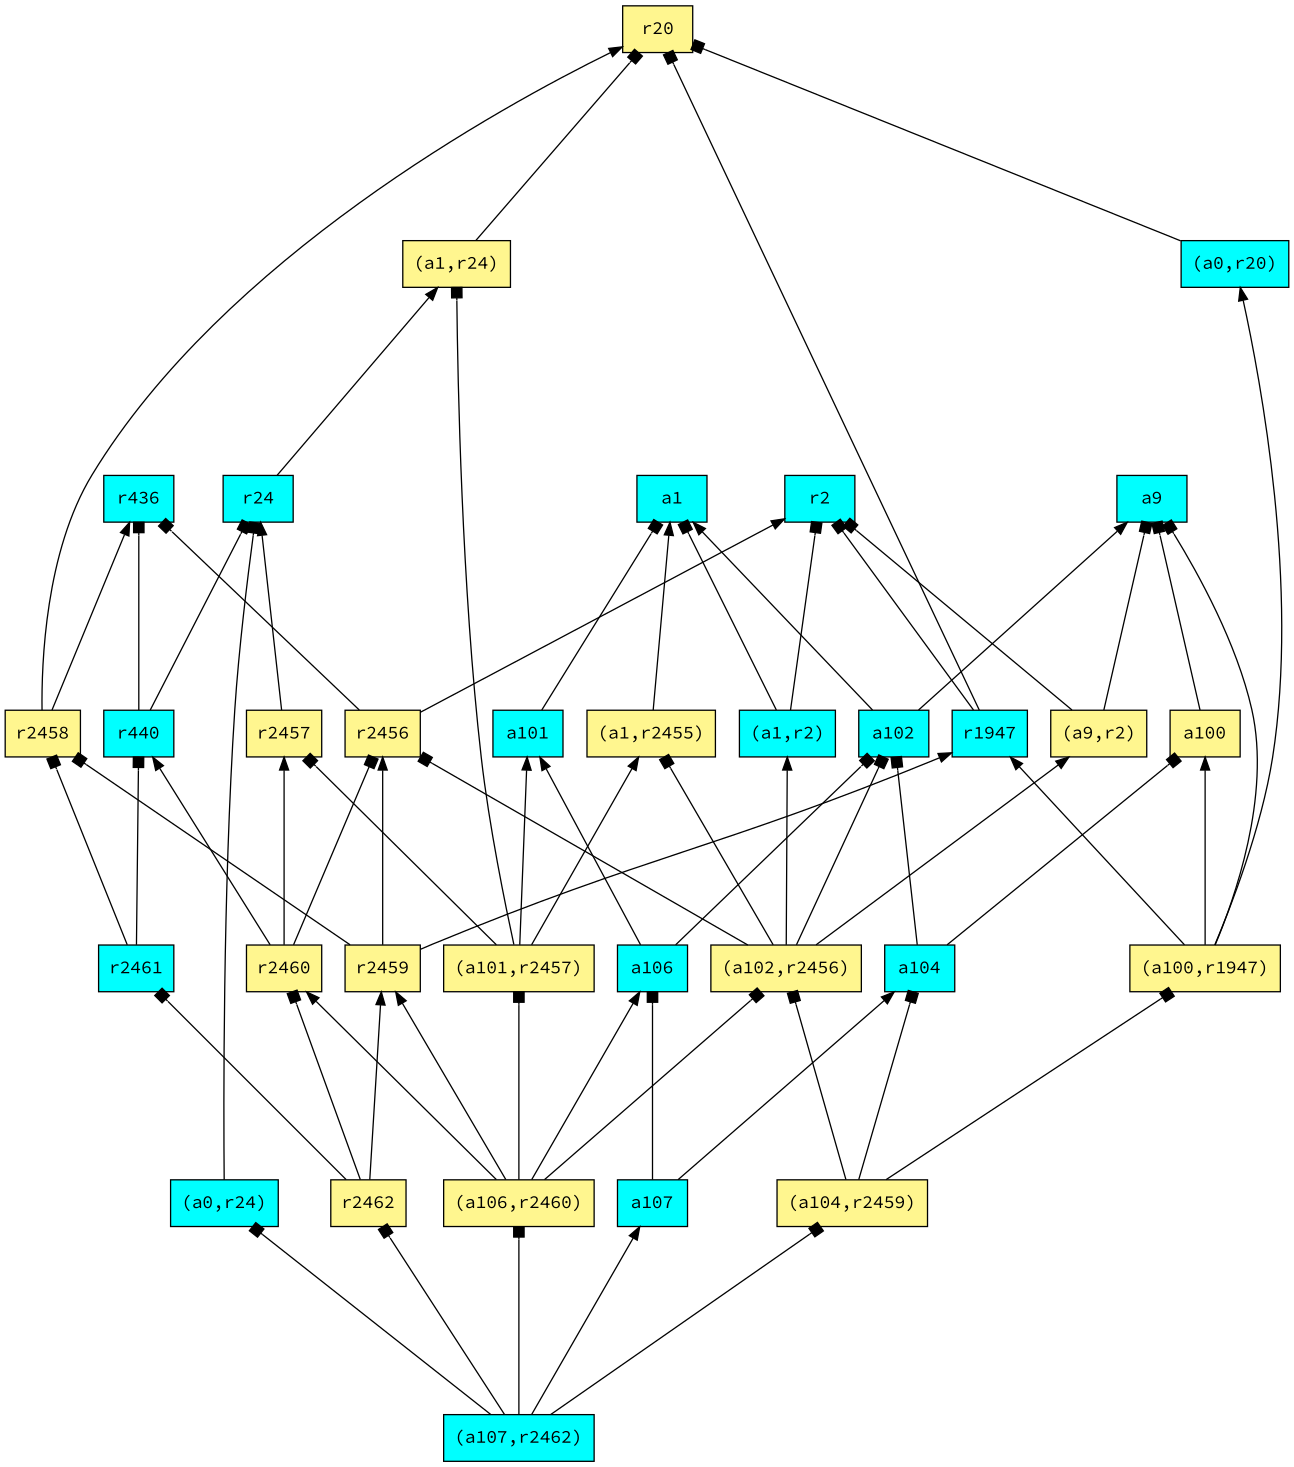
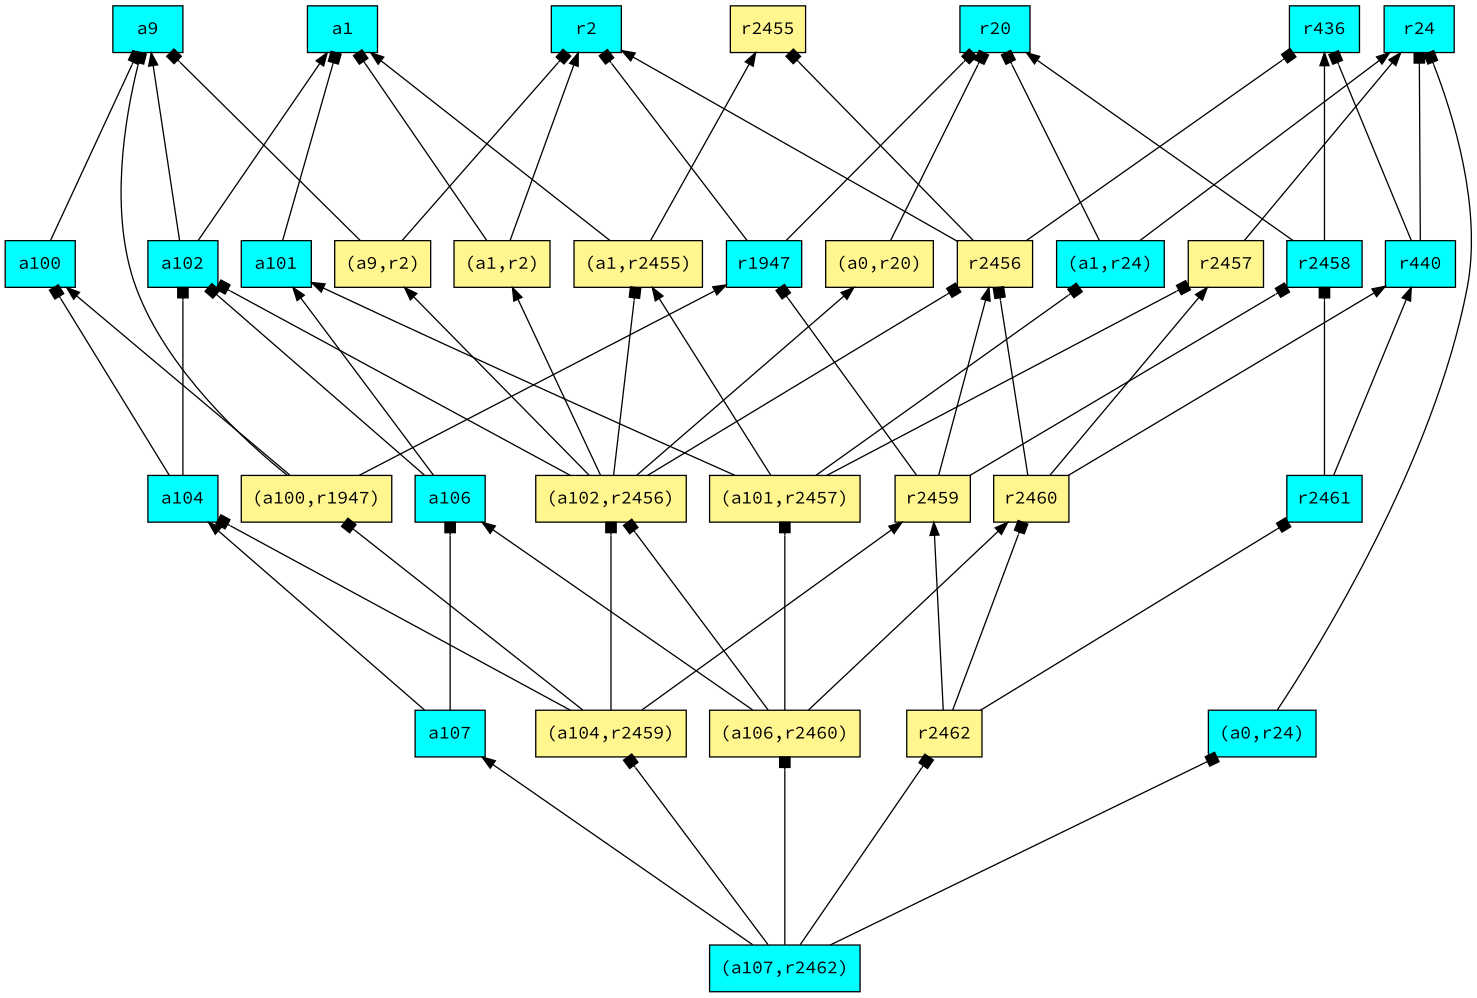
(658, 29) -> (995, 29)
none -> (768, 29)
(457, 264) -> (1110, 264)
(1235, 264) -> (880, 264)
(353, 386) -> (1259, 151)
(803, 623) -> (542, 153)
(1282, 626) -> (740, 386)
(43, 734) -> (1324, 264)
(787, 734) -> (502, 264)
(1205, 734) -> (40, 264)
(680, 853) -> (852, 387)
(137, 858) -> (1370, 388)
(454, 1091) -> (767, 620)
